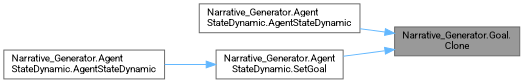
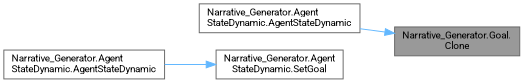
(364, 54) -> none
